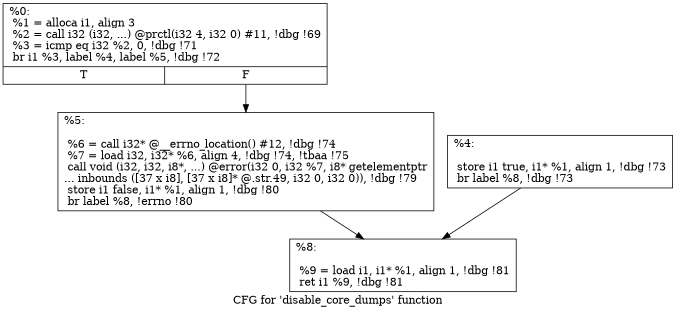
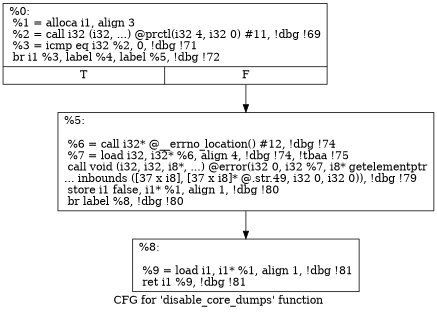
(560, 162) -> none
(128, 202) -> (124, 202)
